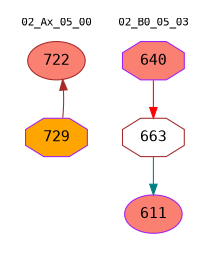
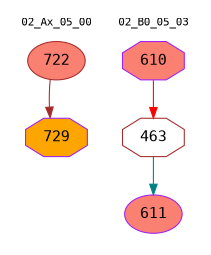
(153, 61) -> (153, 61)
(64, 104) -> (49, 93)
(153, 137) -> (153, 137)
